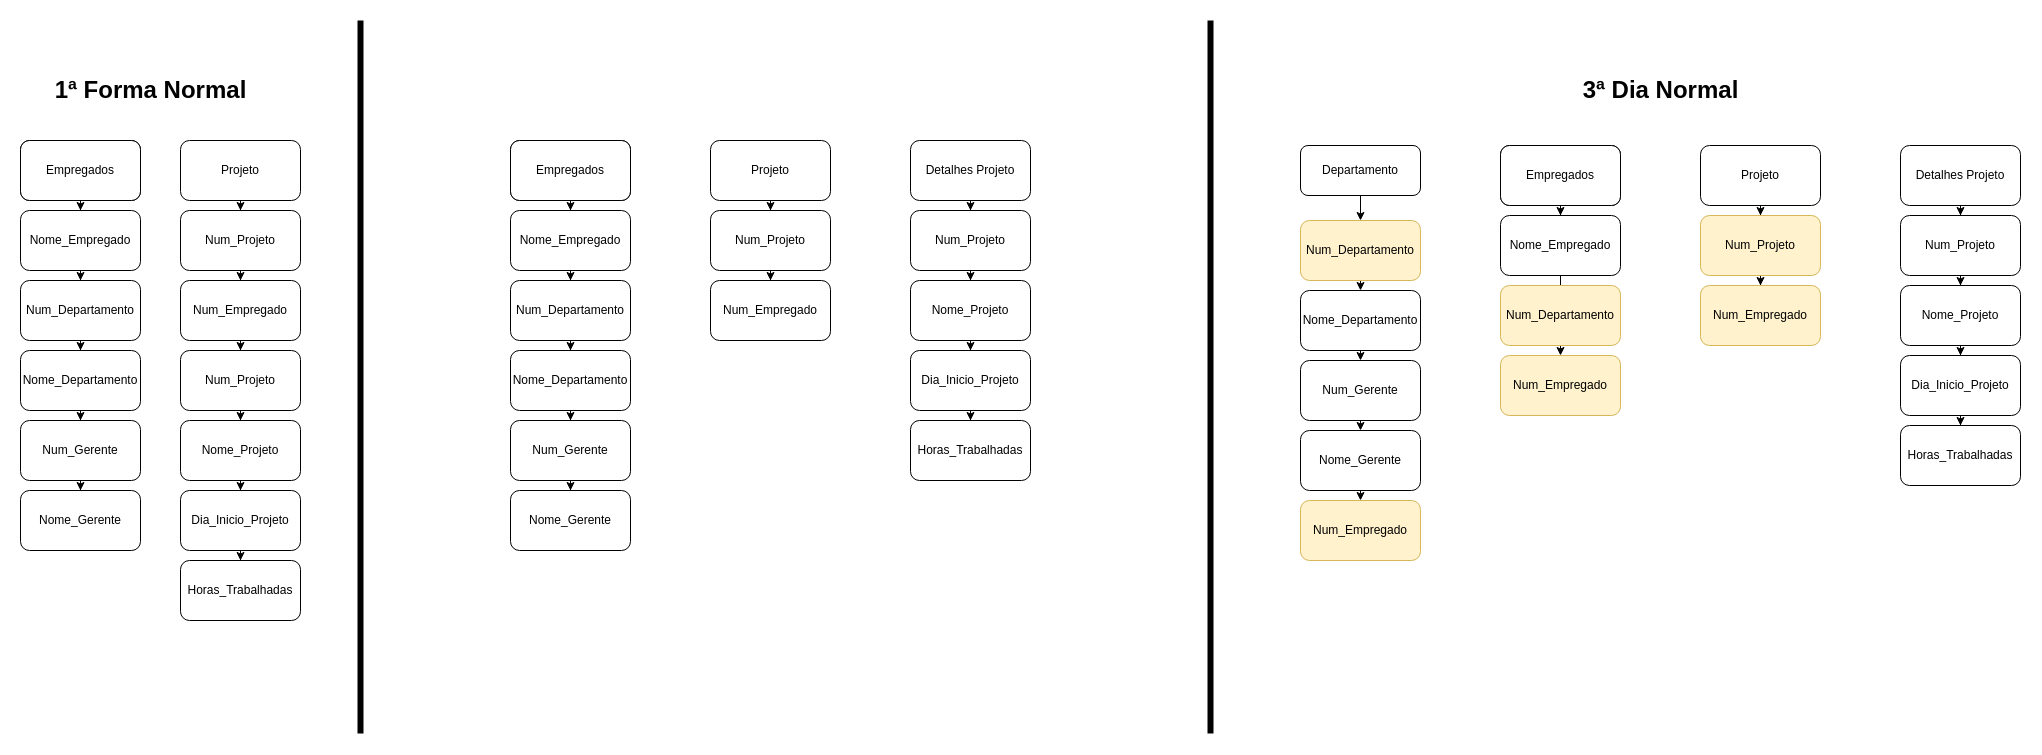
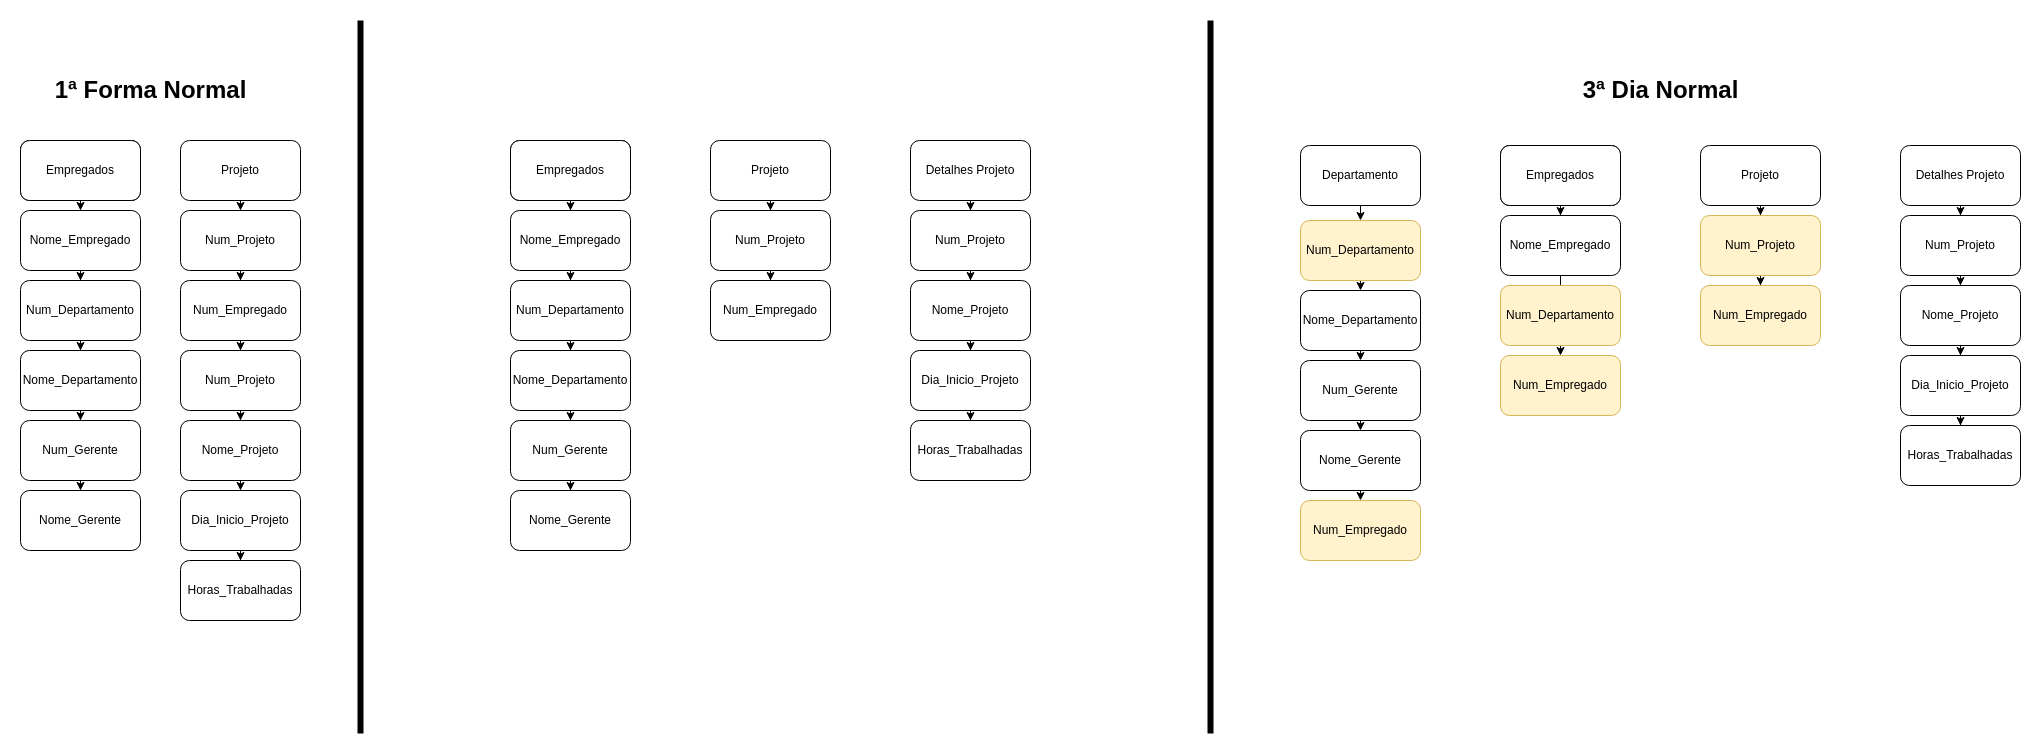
(1361, 171) -> (1361, 176)
